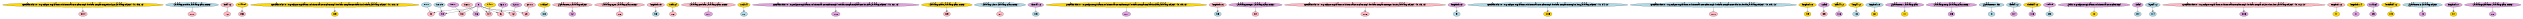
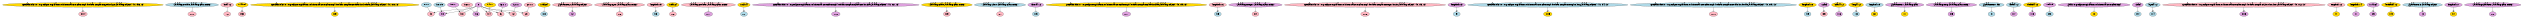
(1808, 14) -> (1808, 14)
